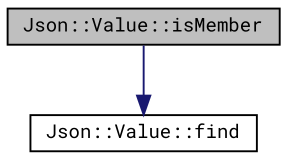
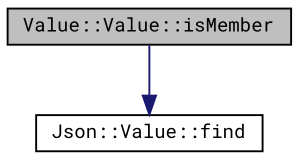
(144, 27) -> (149, 27)
